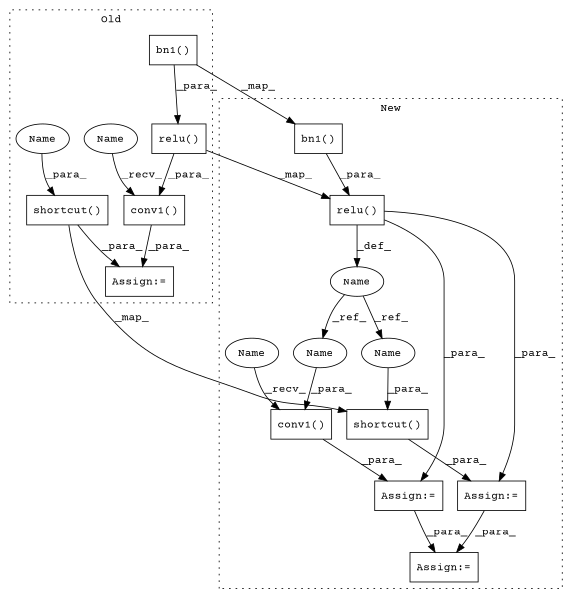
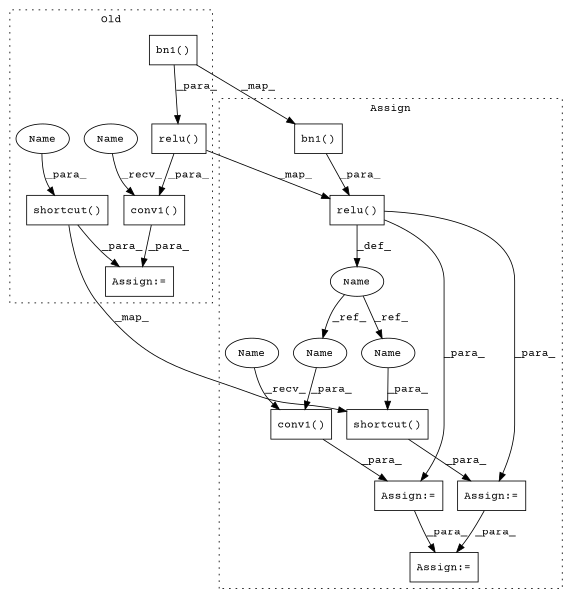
(391, 108) -> (391, 108)
